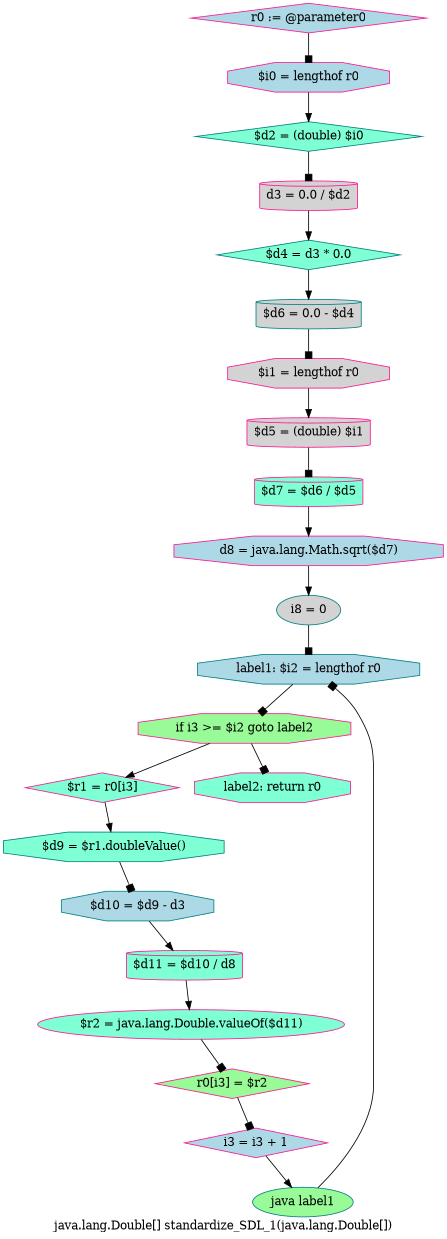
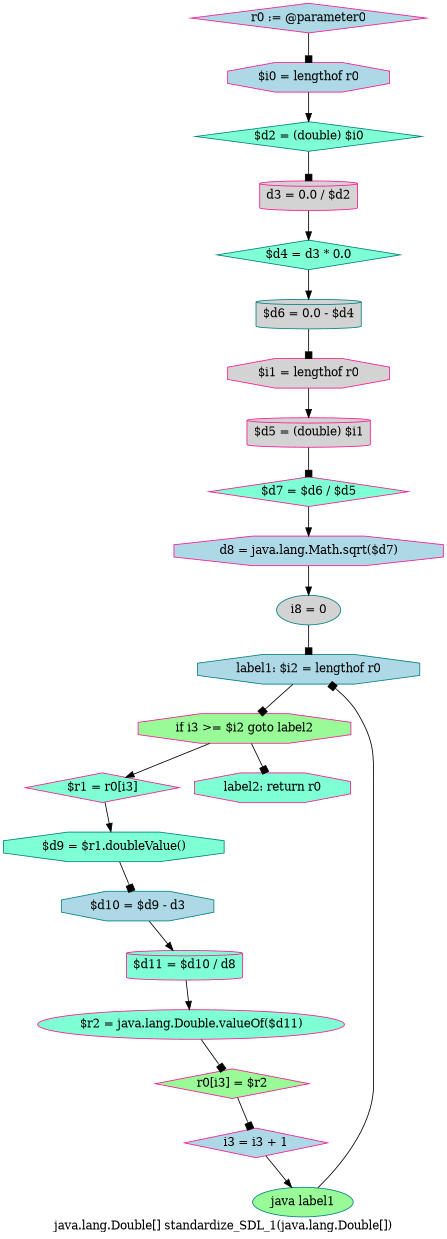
(309, 492) -> (309, 492)
